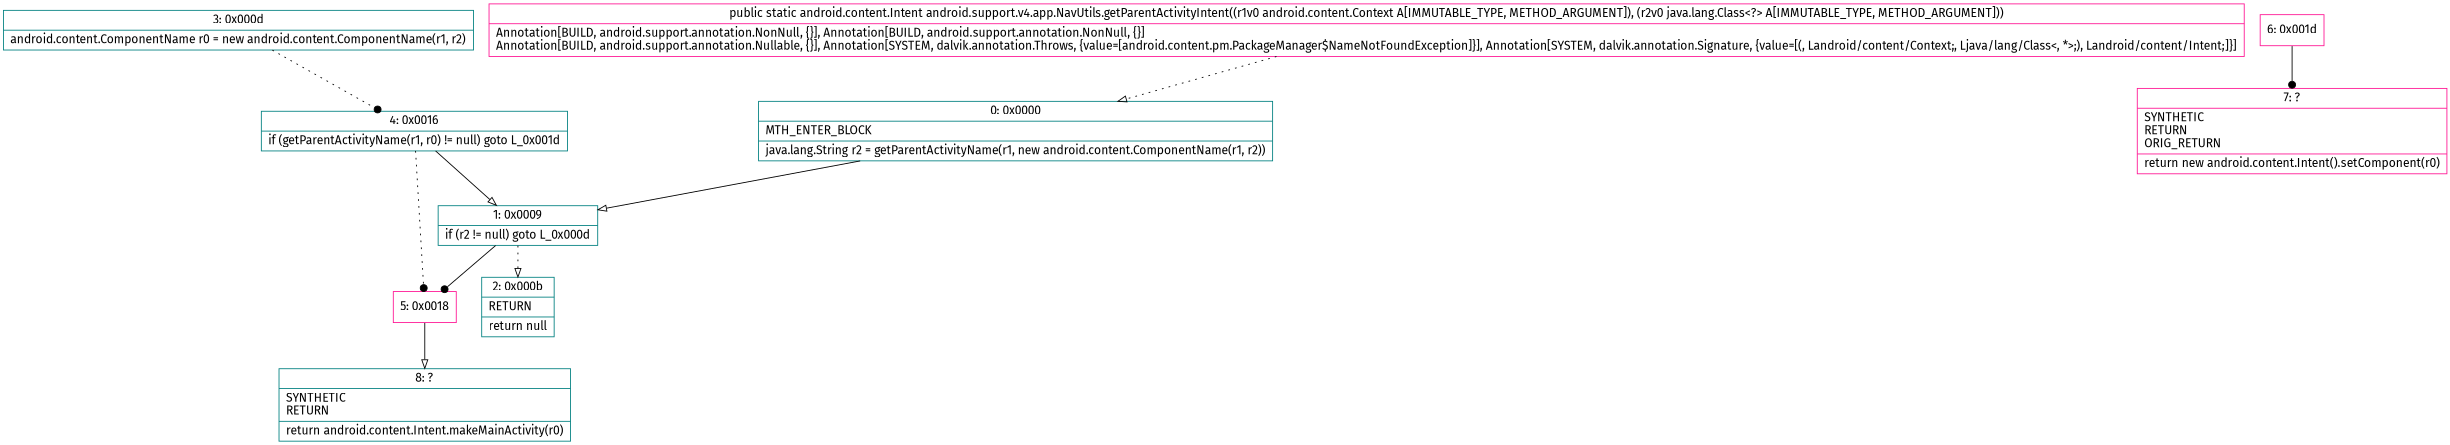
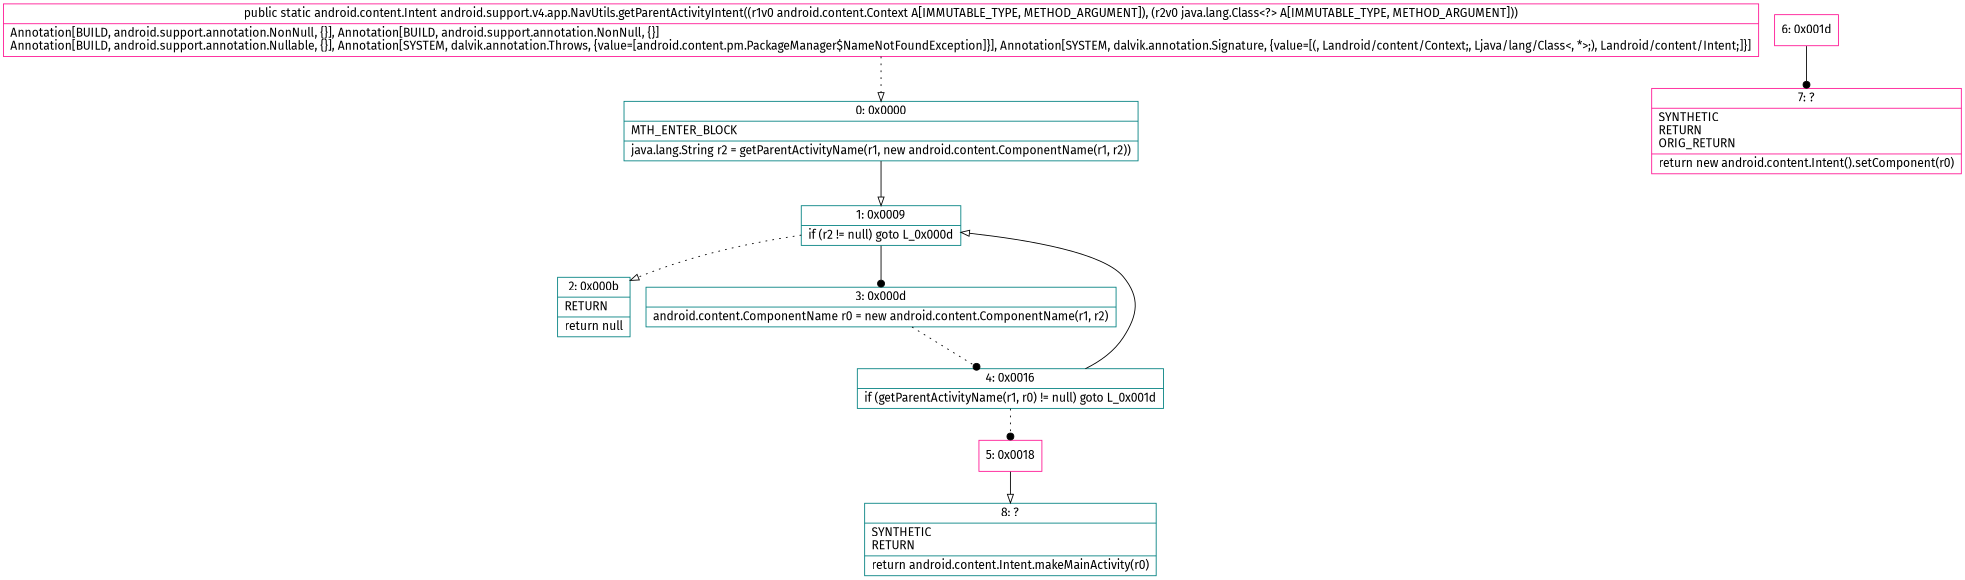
(472, 266) -> (881, 263)
